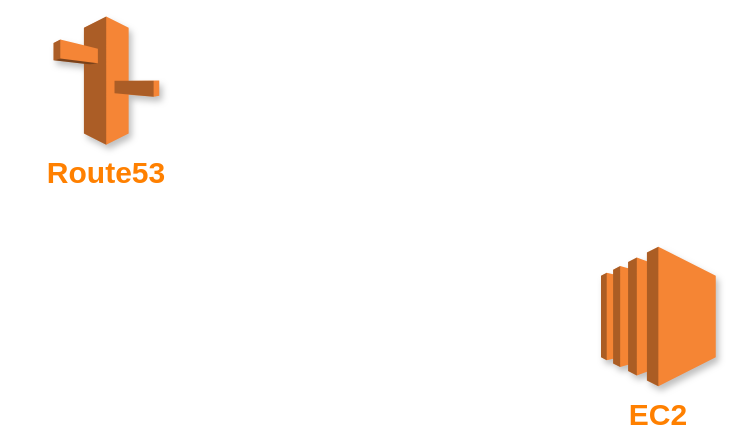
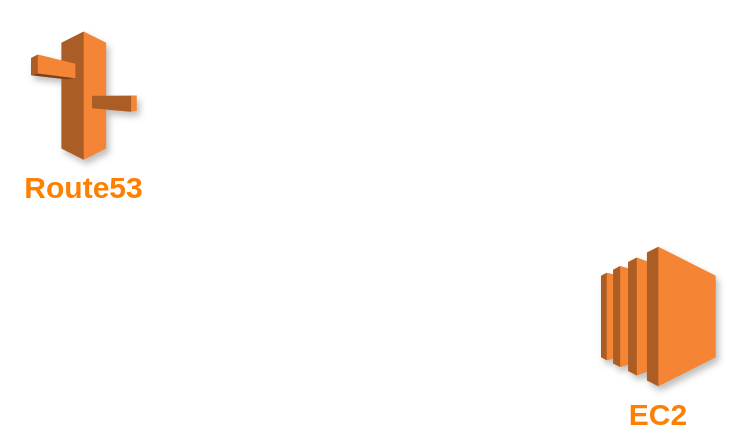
(106, 81) -> (84, 96)
